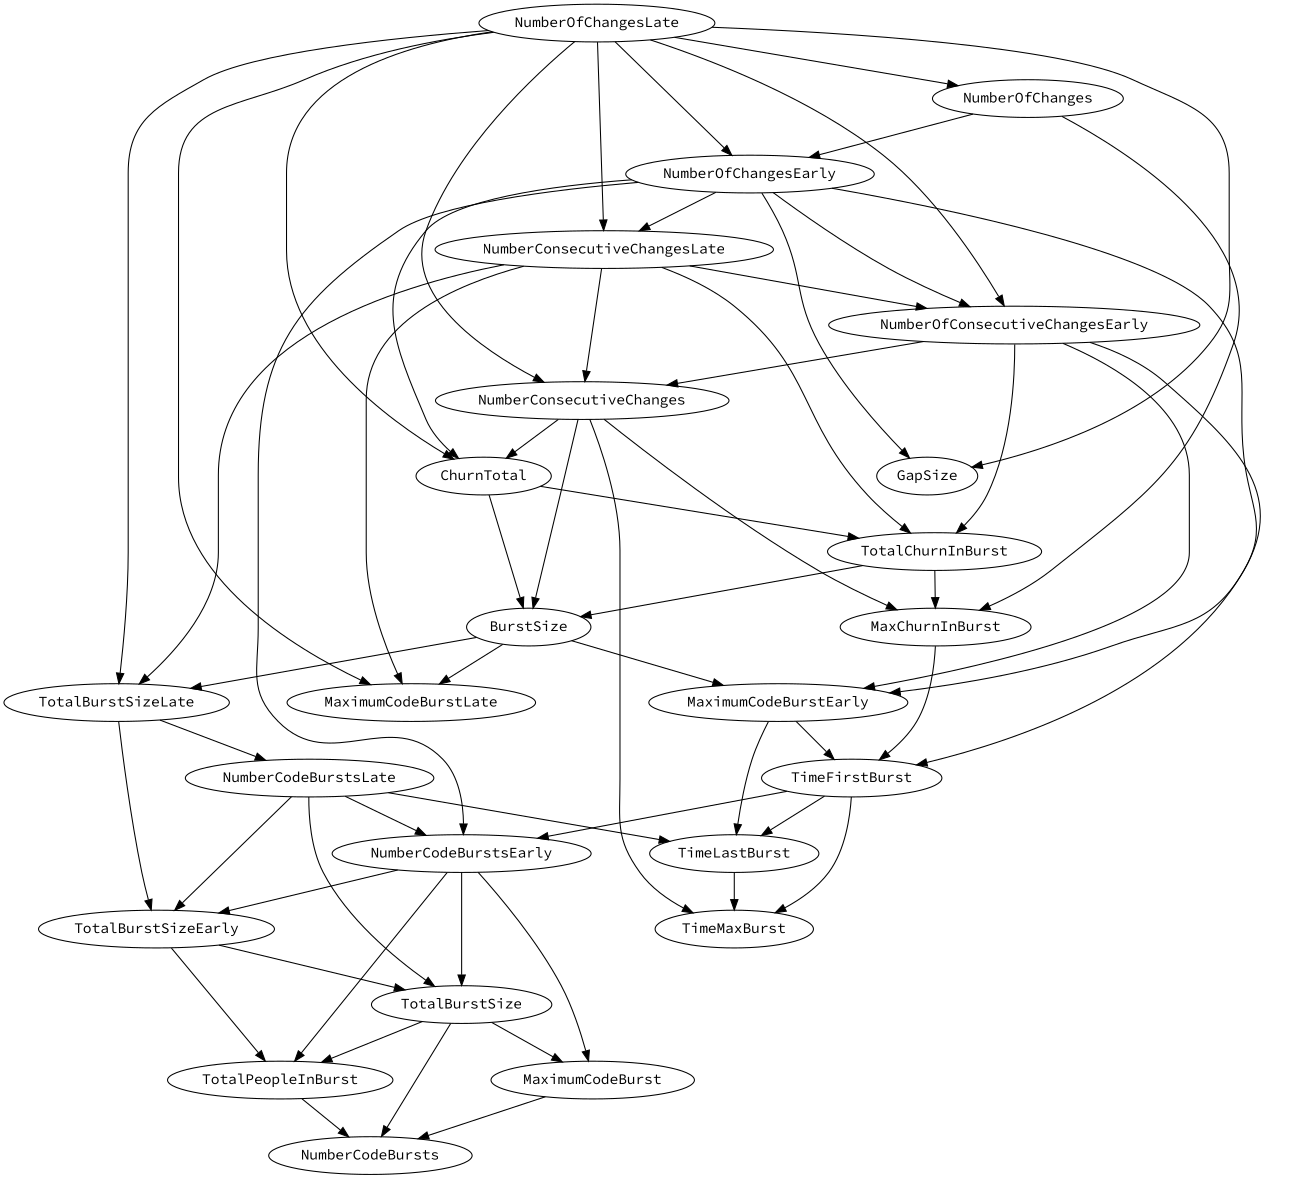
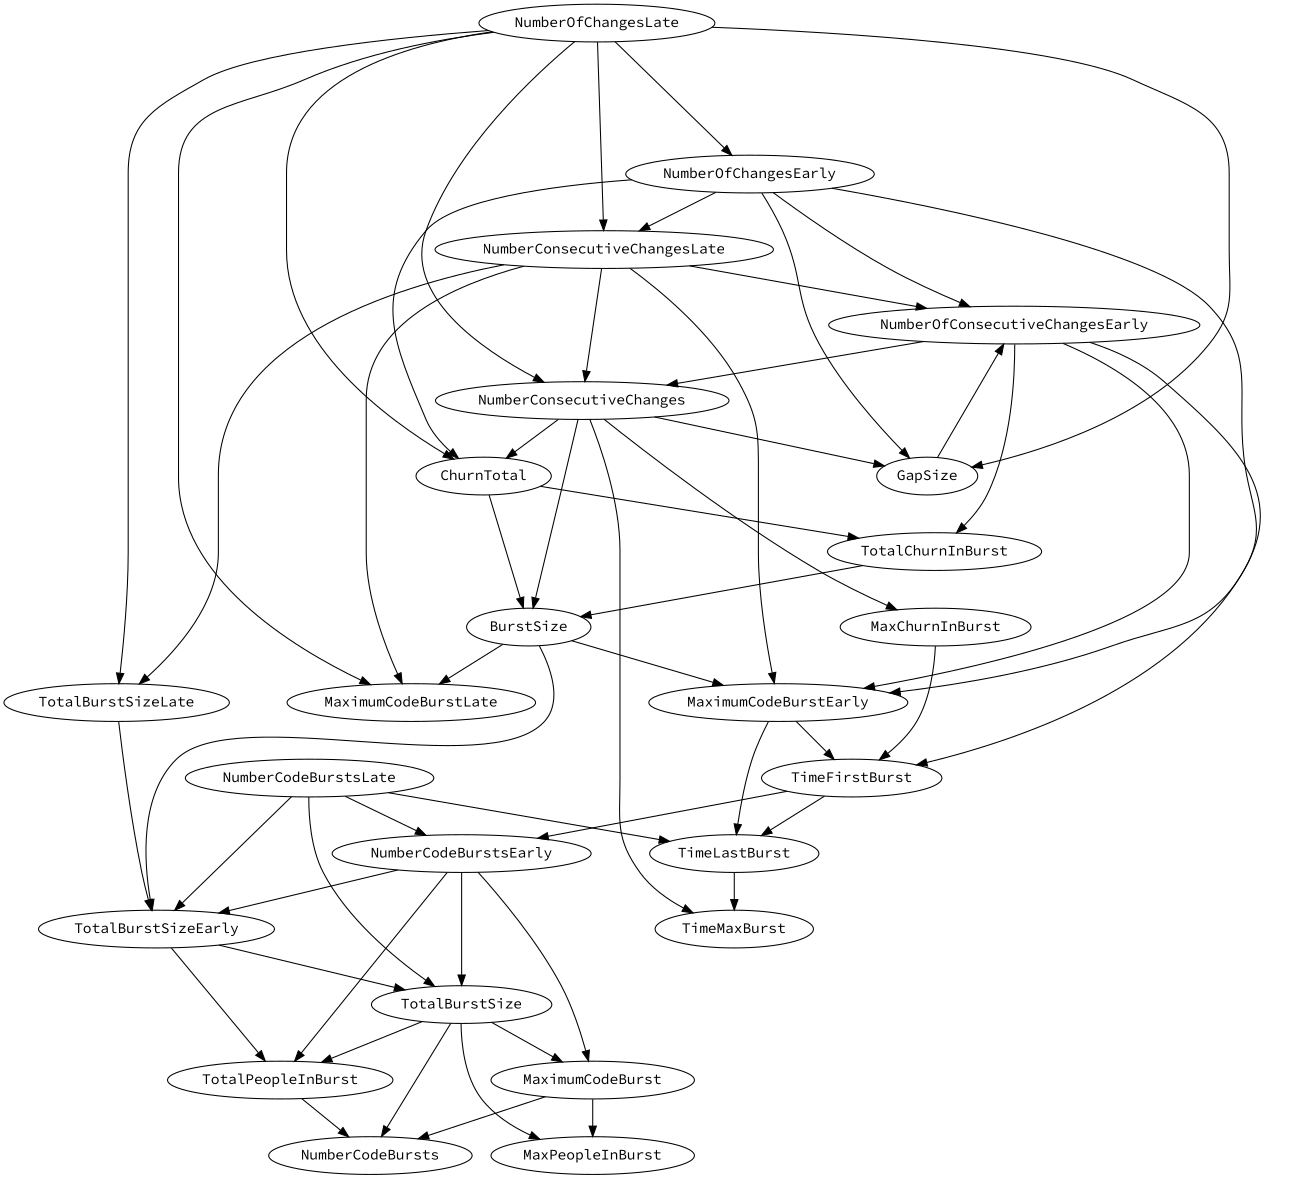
(1028, 99) -> none
(852, 133) -> (968, 405)
(797, 381) -> (758, 447)
none -> (764, 440)
(259, 452) -> none
(935, 584) -> none
(346, 661) -> (327, 739)
(208, 738) -> none
(835, 863) -> none
none -> (593, 1156)
